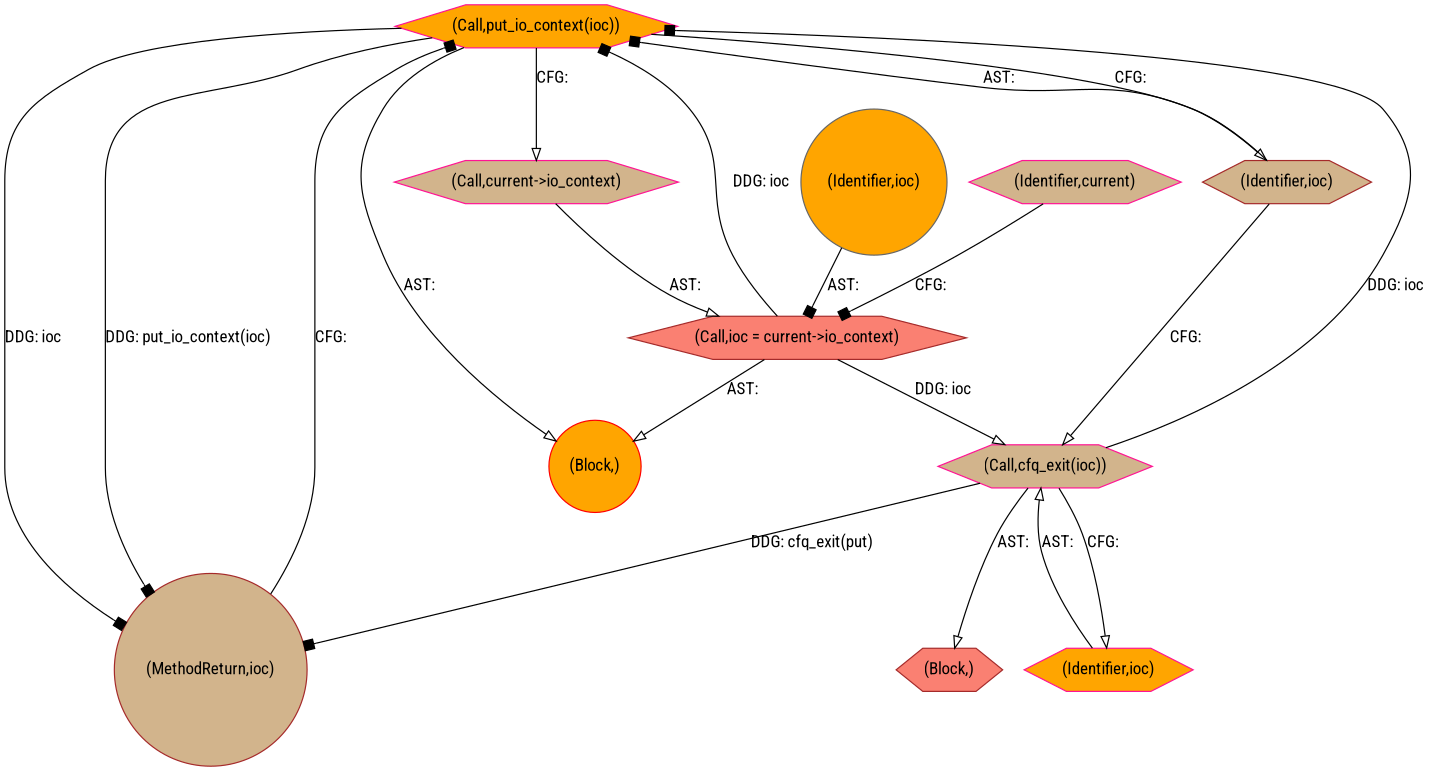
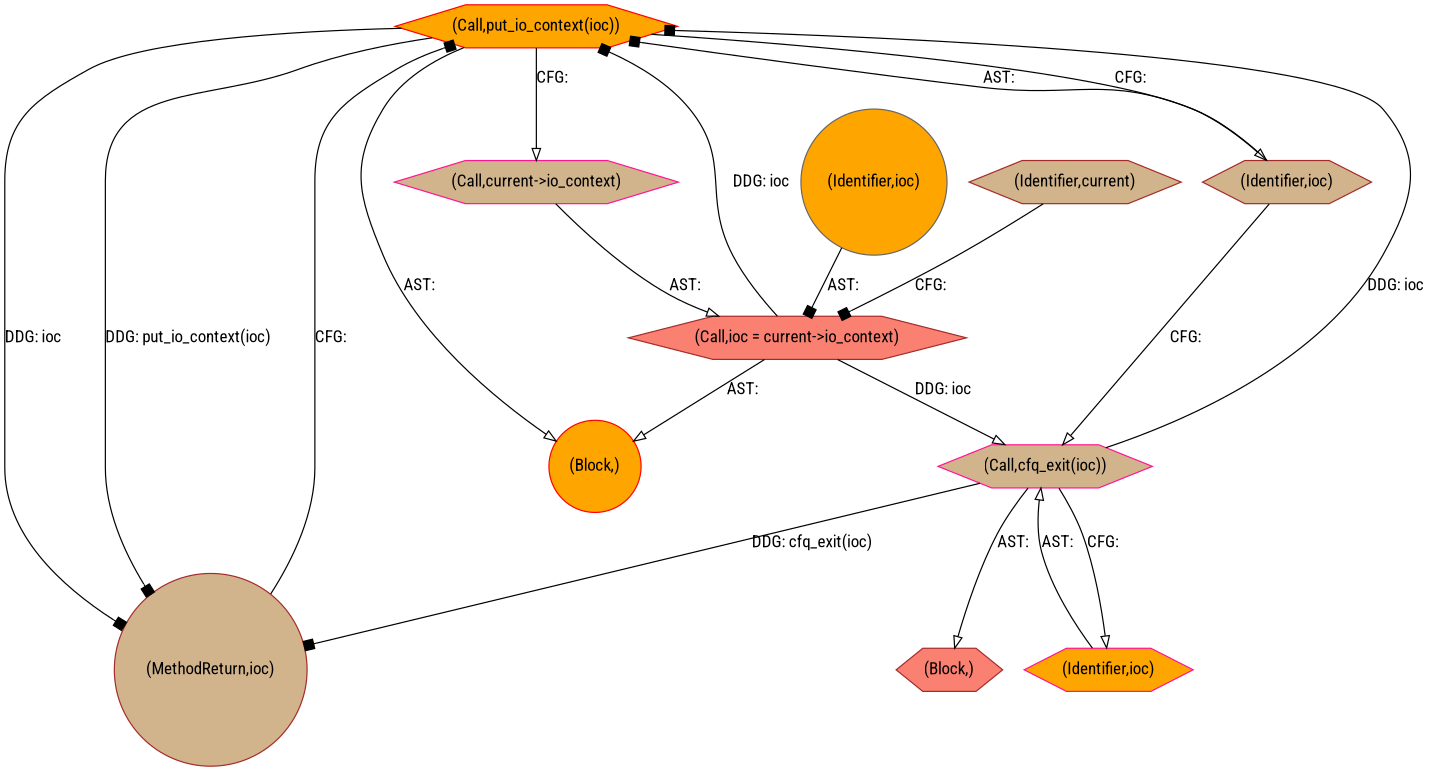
(536, 26) -> (536, 26)
(1075, 182) -> (1075, 182)
(812, 543) -> (812, 543)
